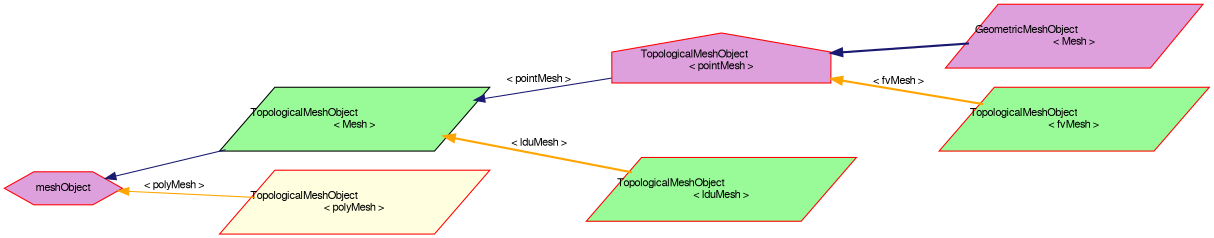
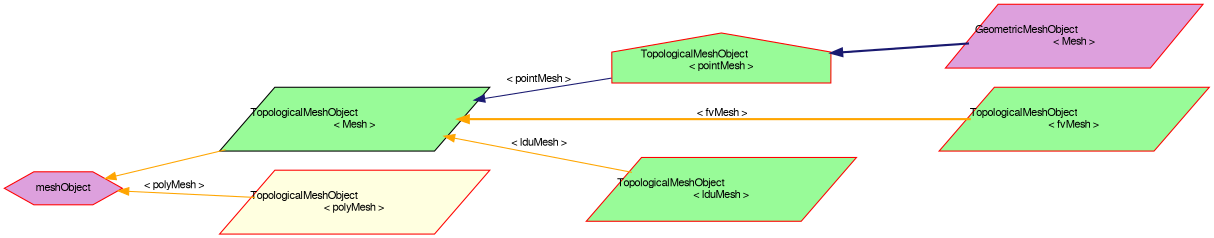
(721, 61) -> (721, 61)
(913, 92) -> (720, 119)
(543, 155) -> (543, 155)
(171, 163) -> (171, 163)
